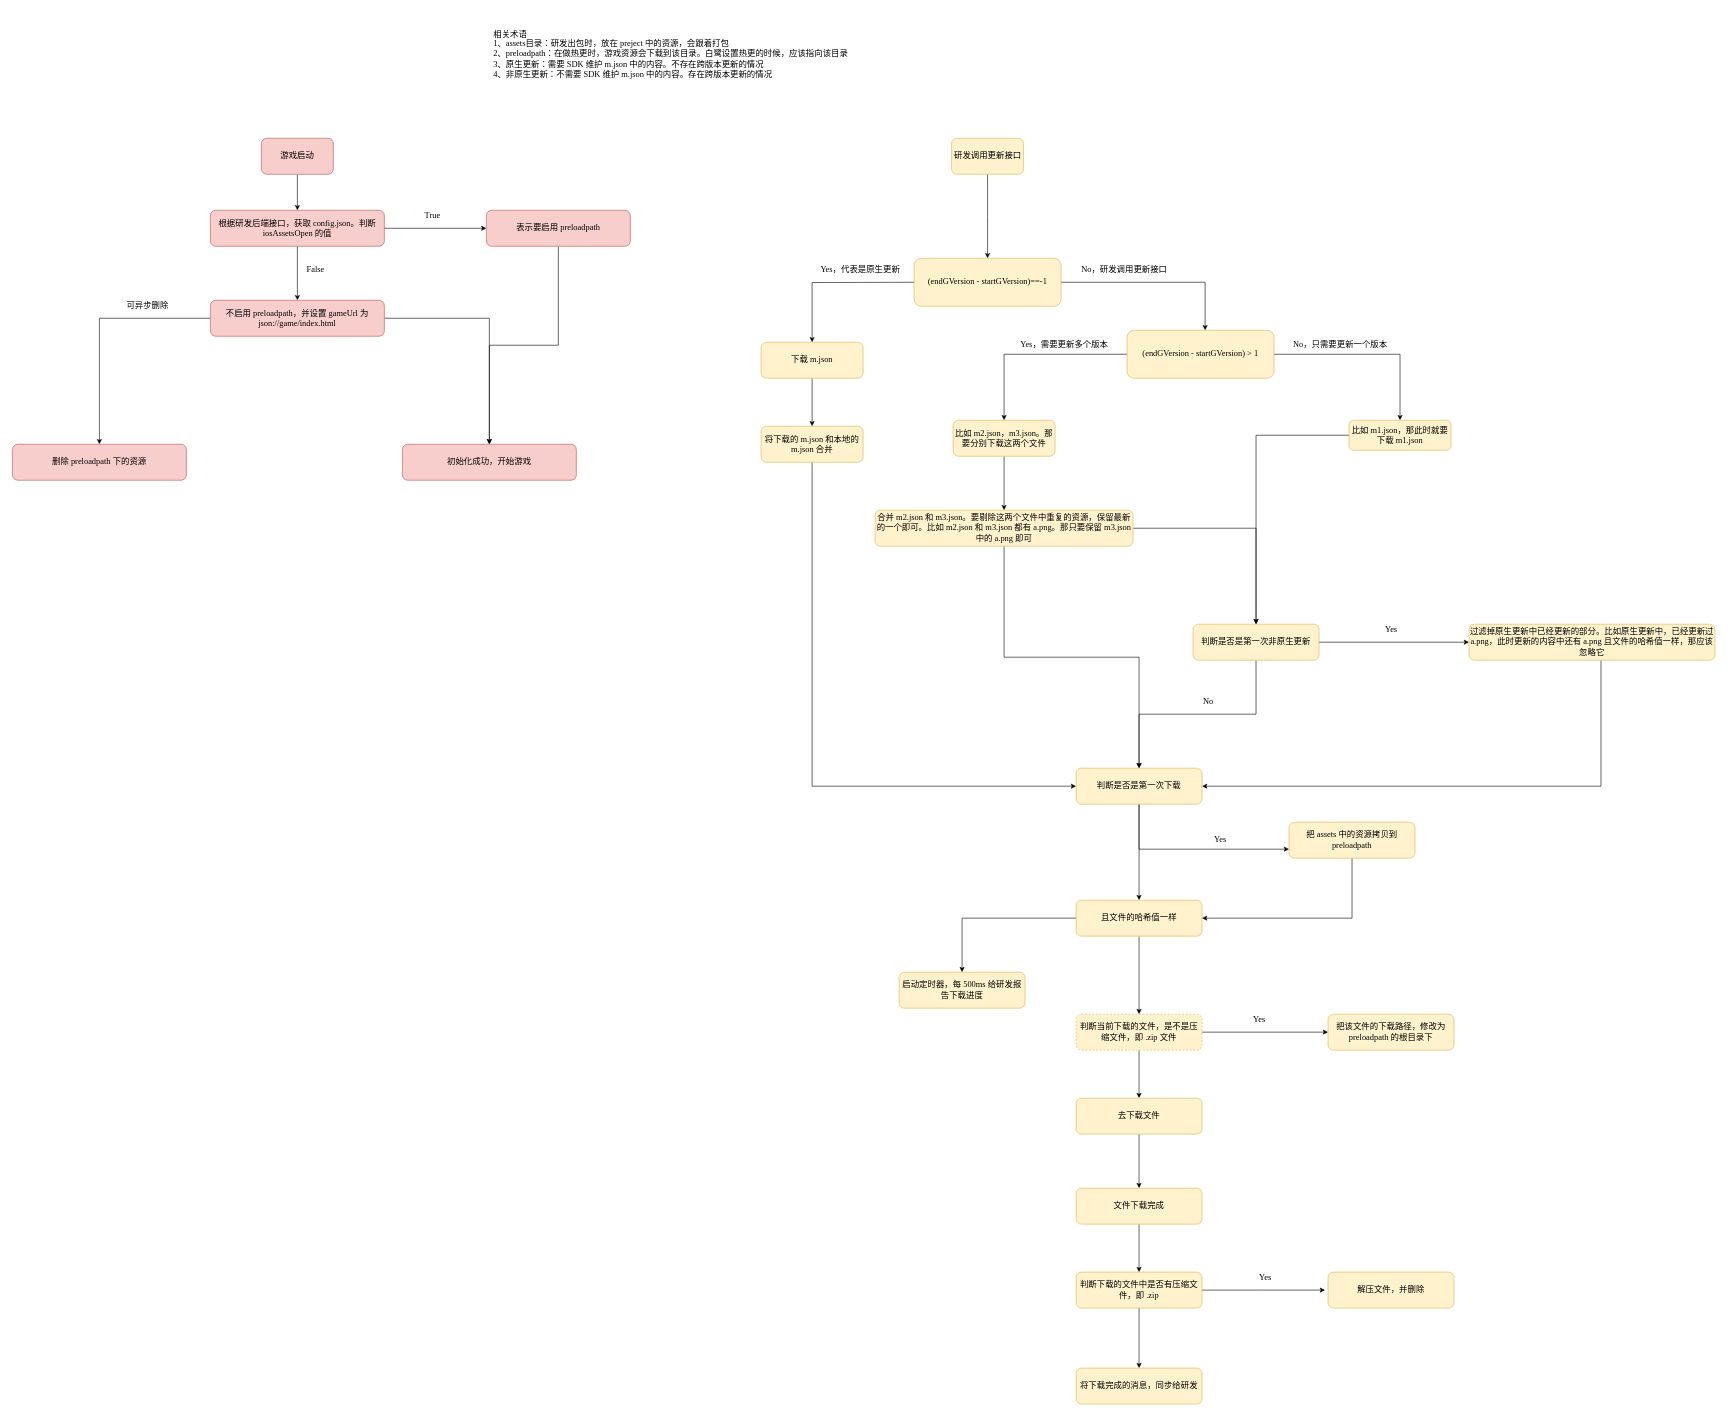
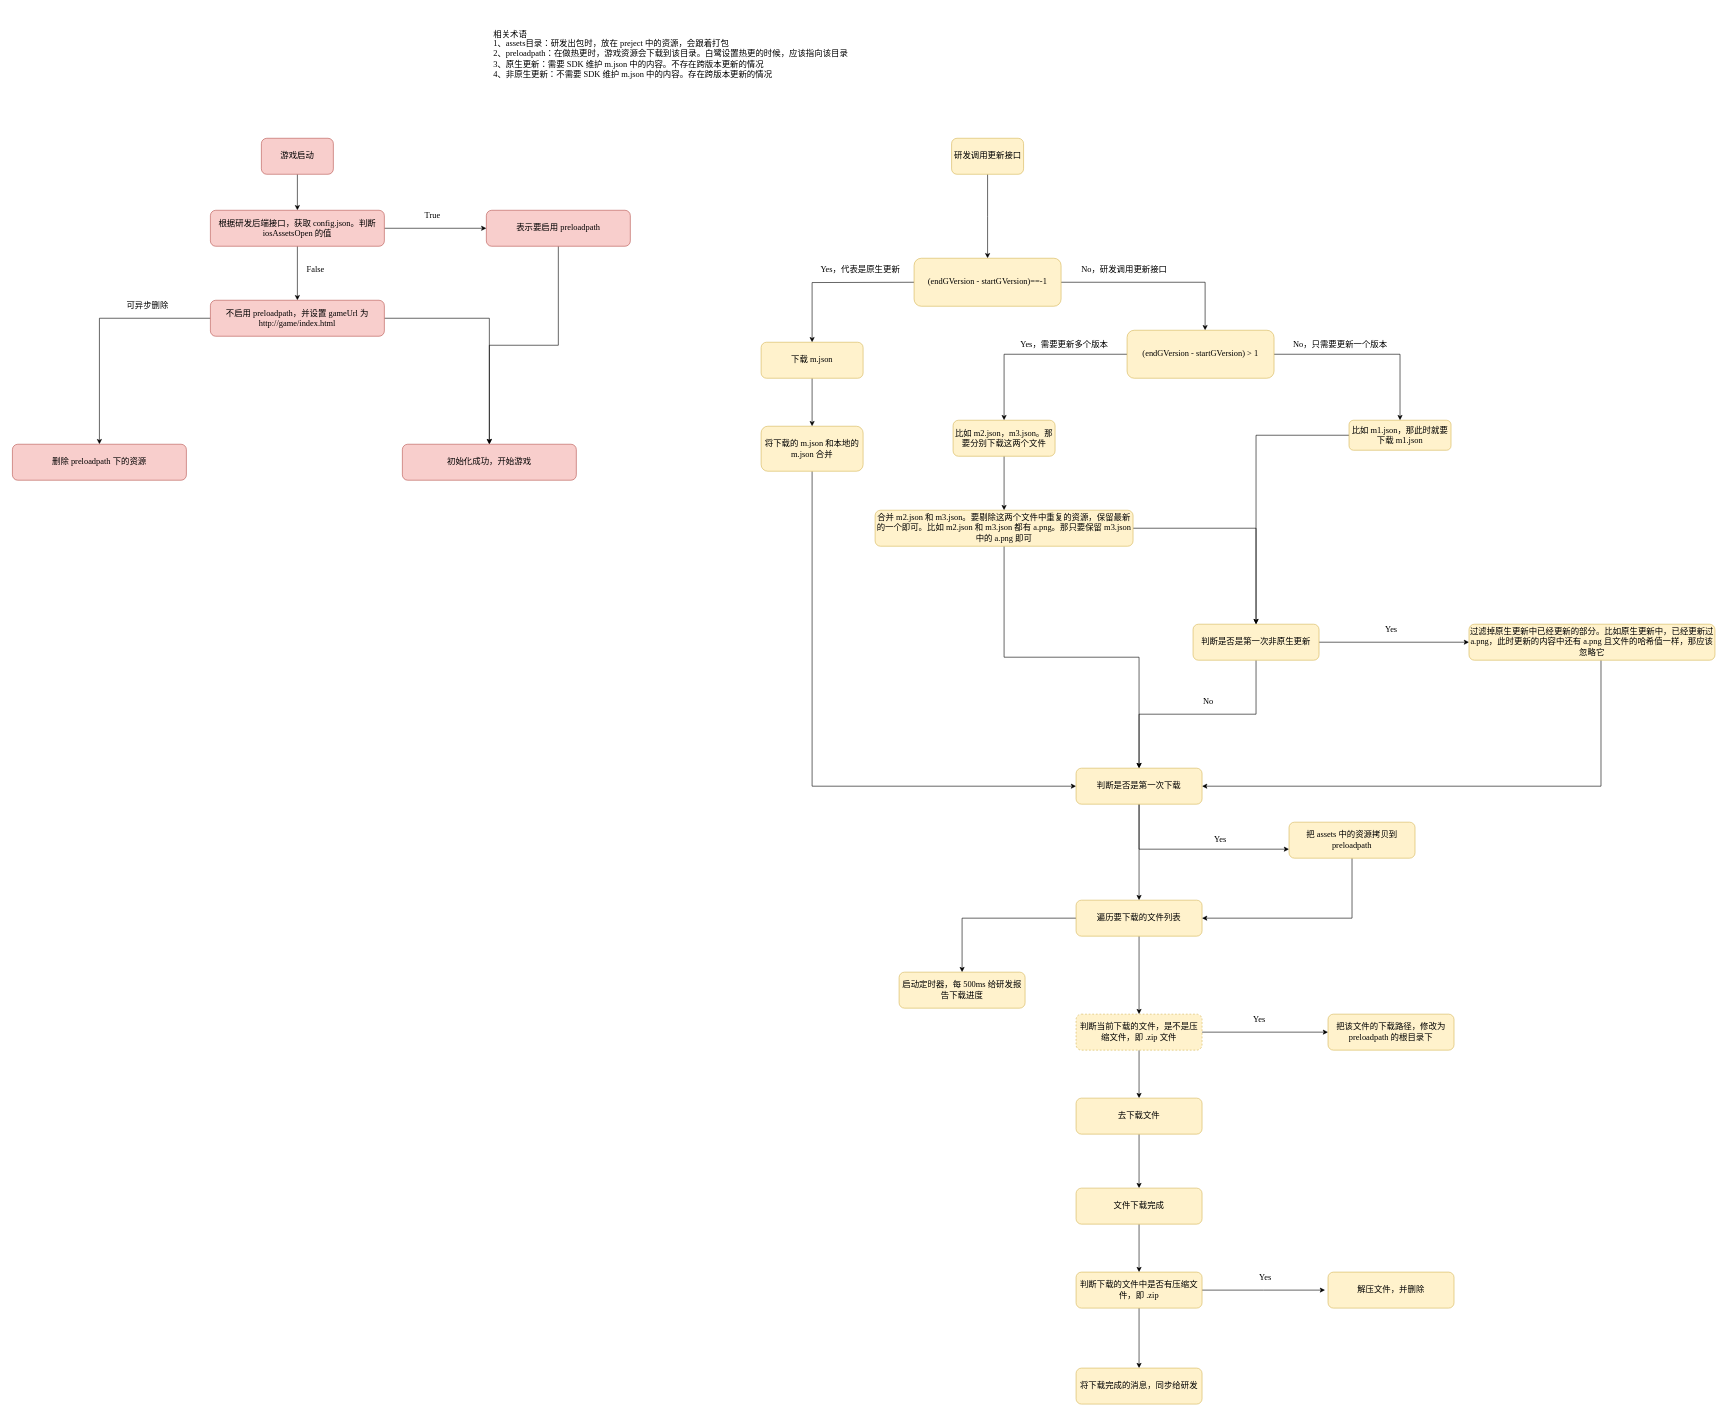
(297, 318) -> (297, 318)
(812, 444) -> (812, 449)
(1139, 918) -> (1139, 918)
